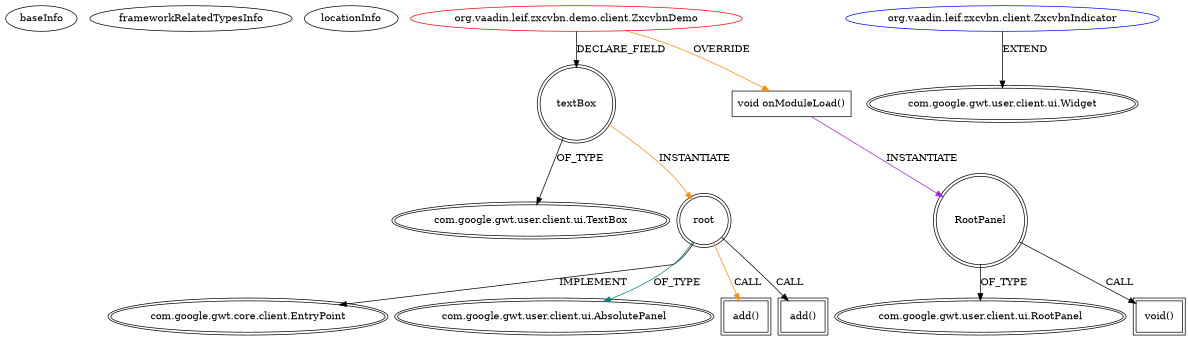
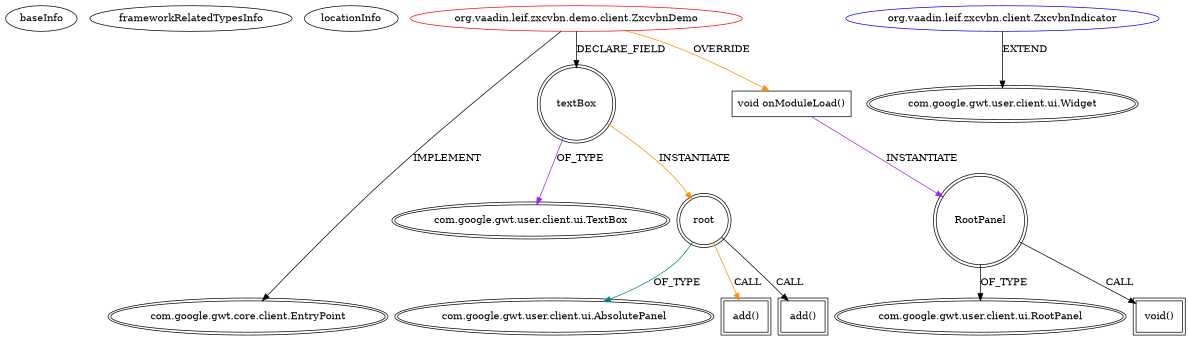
(551, 168) -> (551, 168)
(525, 282) -> (409, 158)
